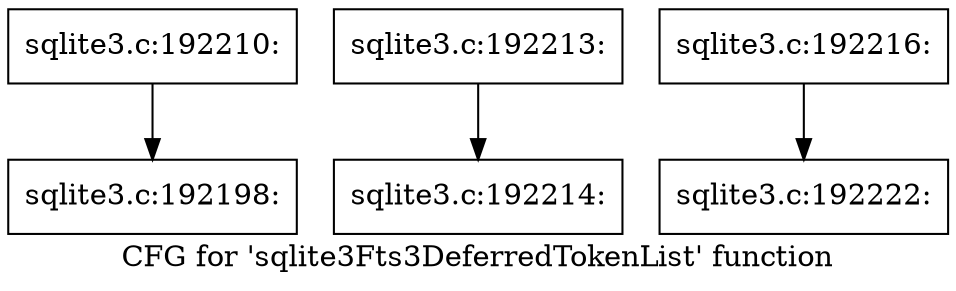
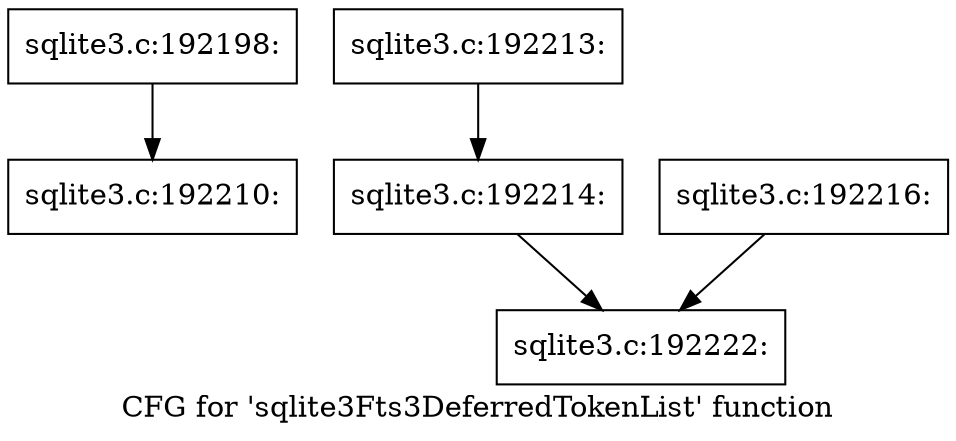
(153, 111) -> (153, 111)
none -> (552, 265)
